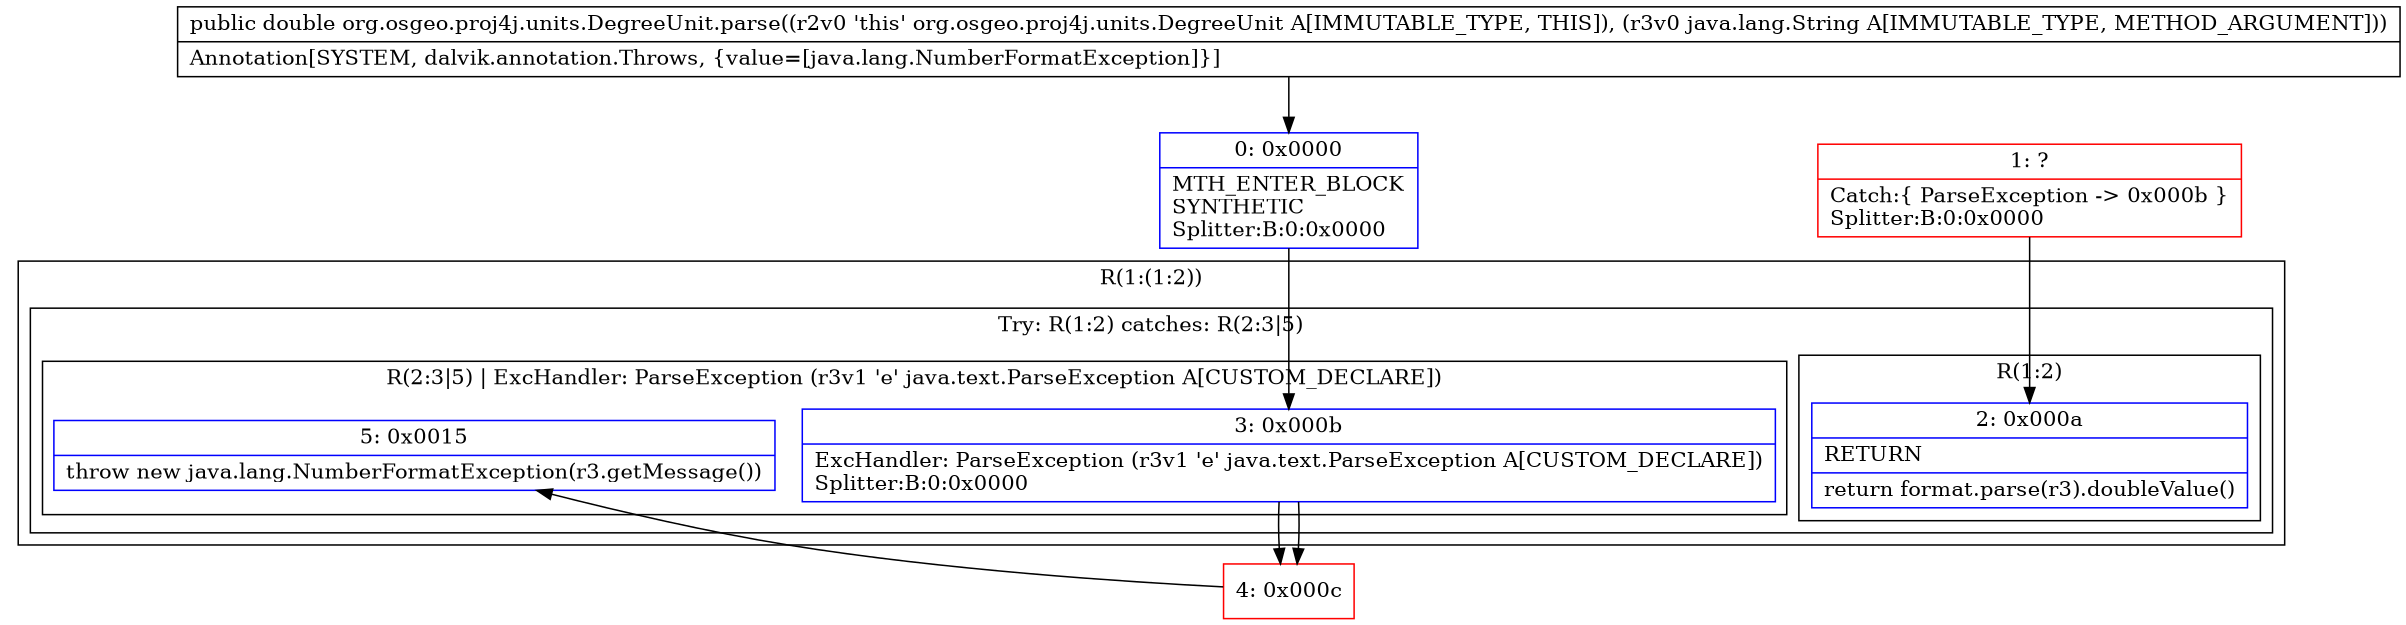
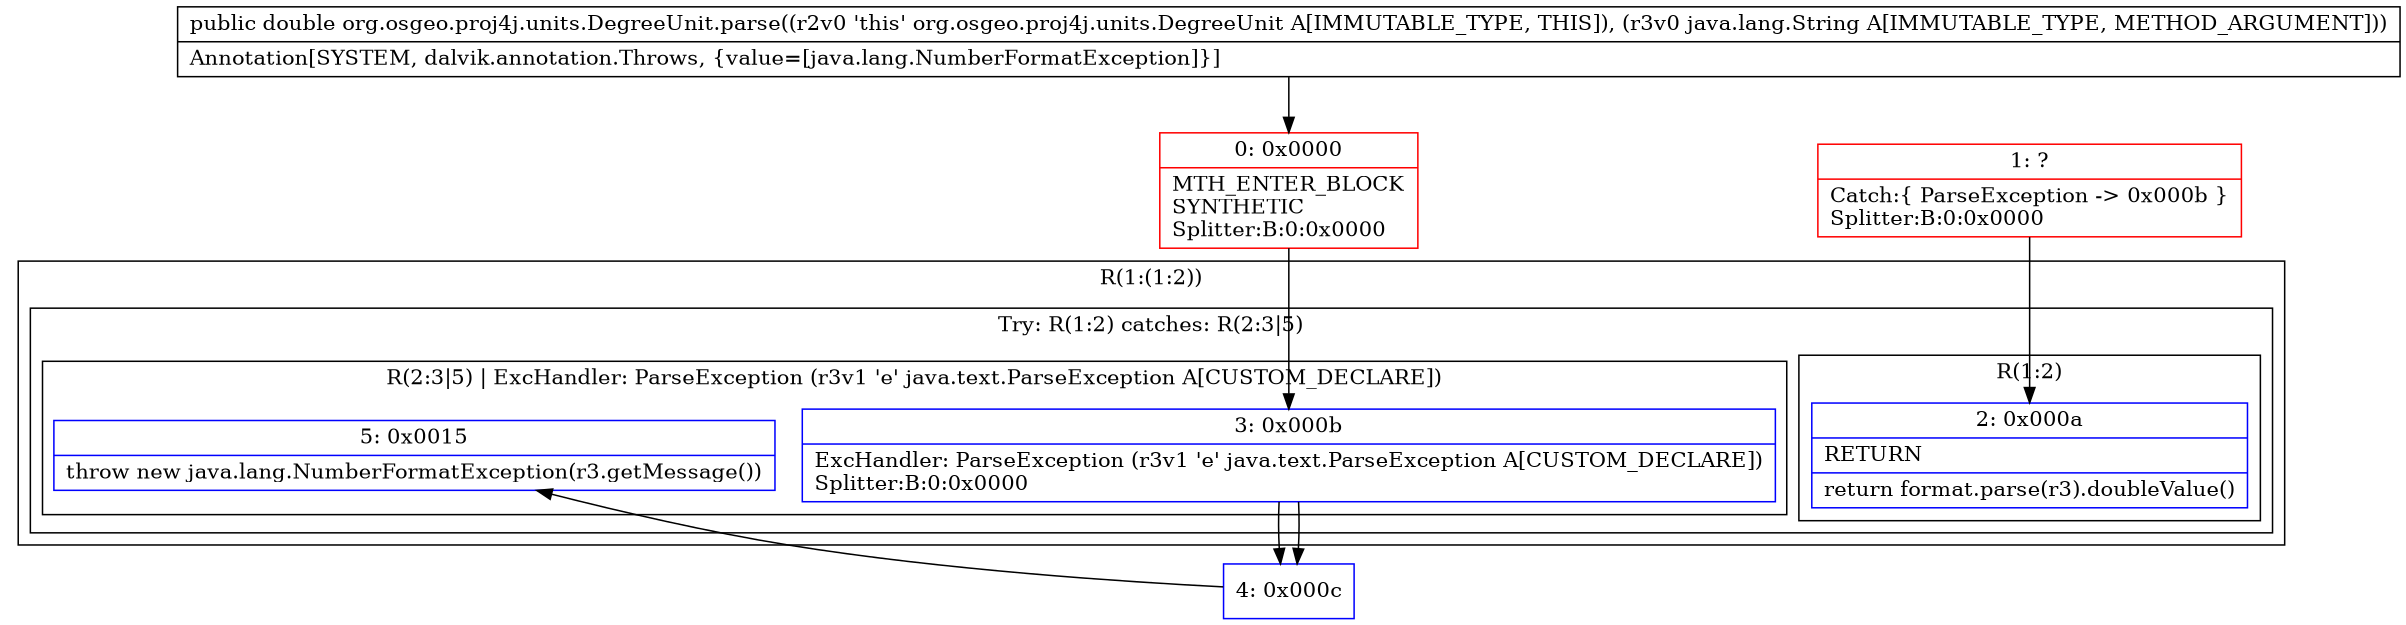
(1289, 191) -> (1289, 191)
(1289, 591) -> (1289, 591)
